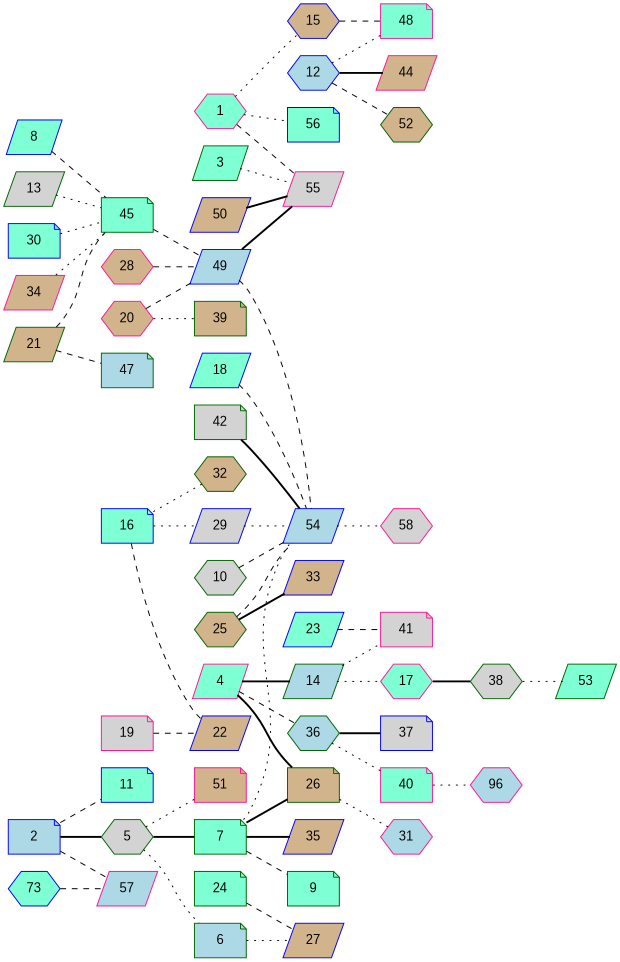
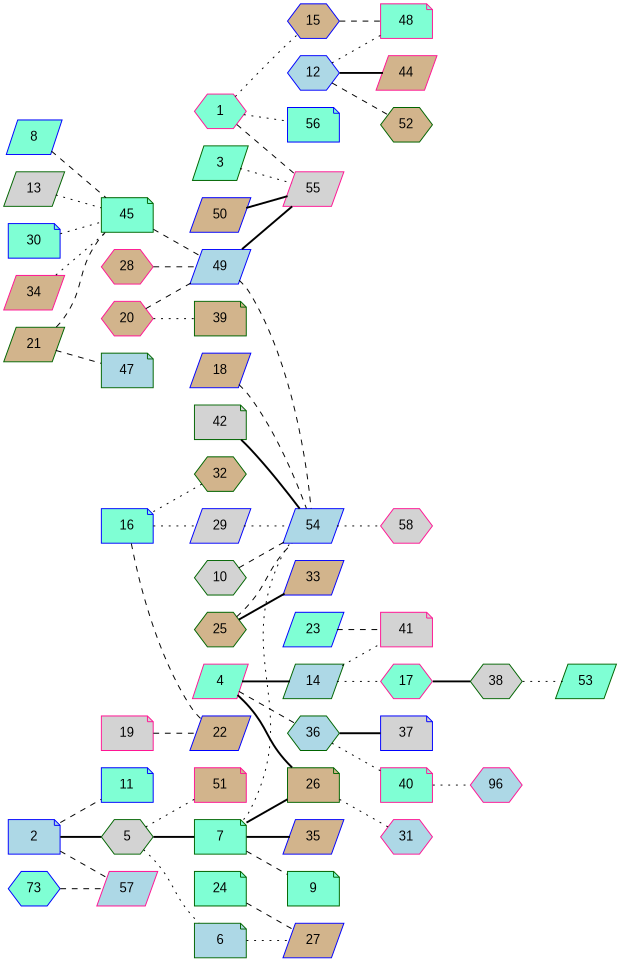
(220, 370) -> (220, 370)
